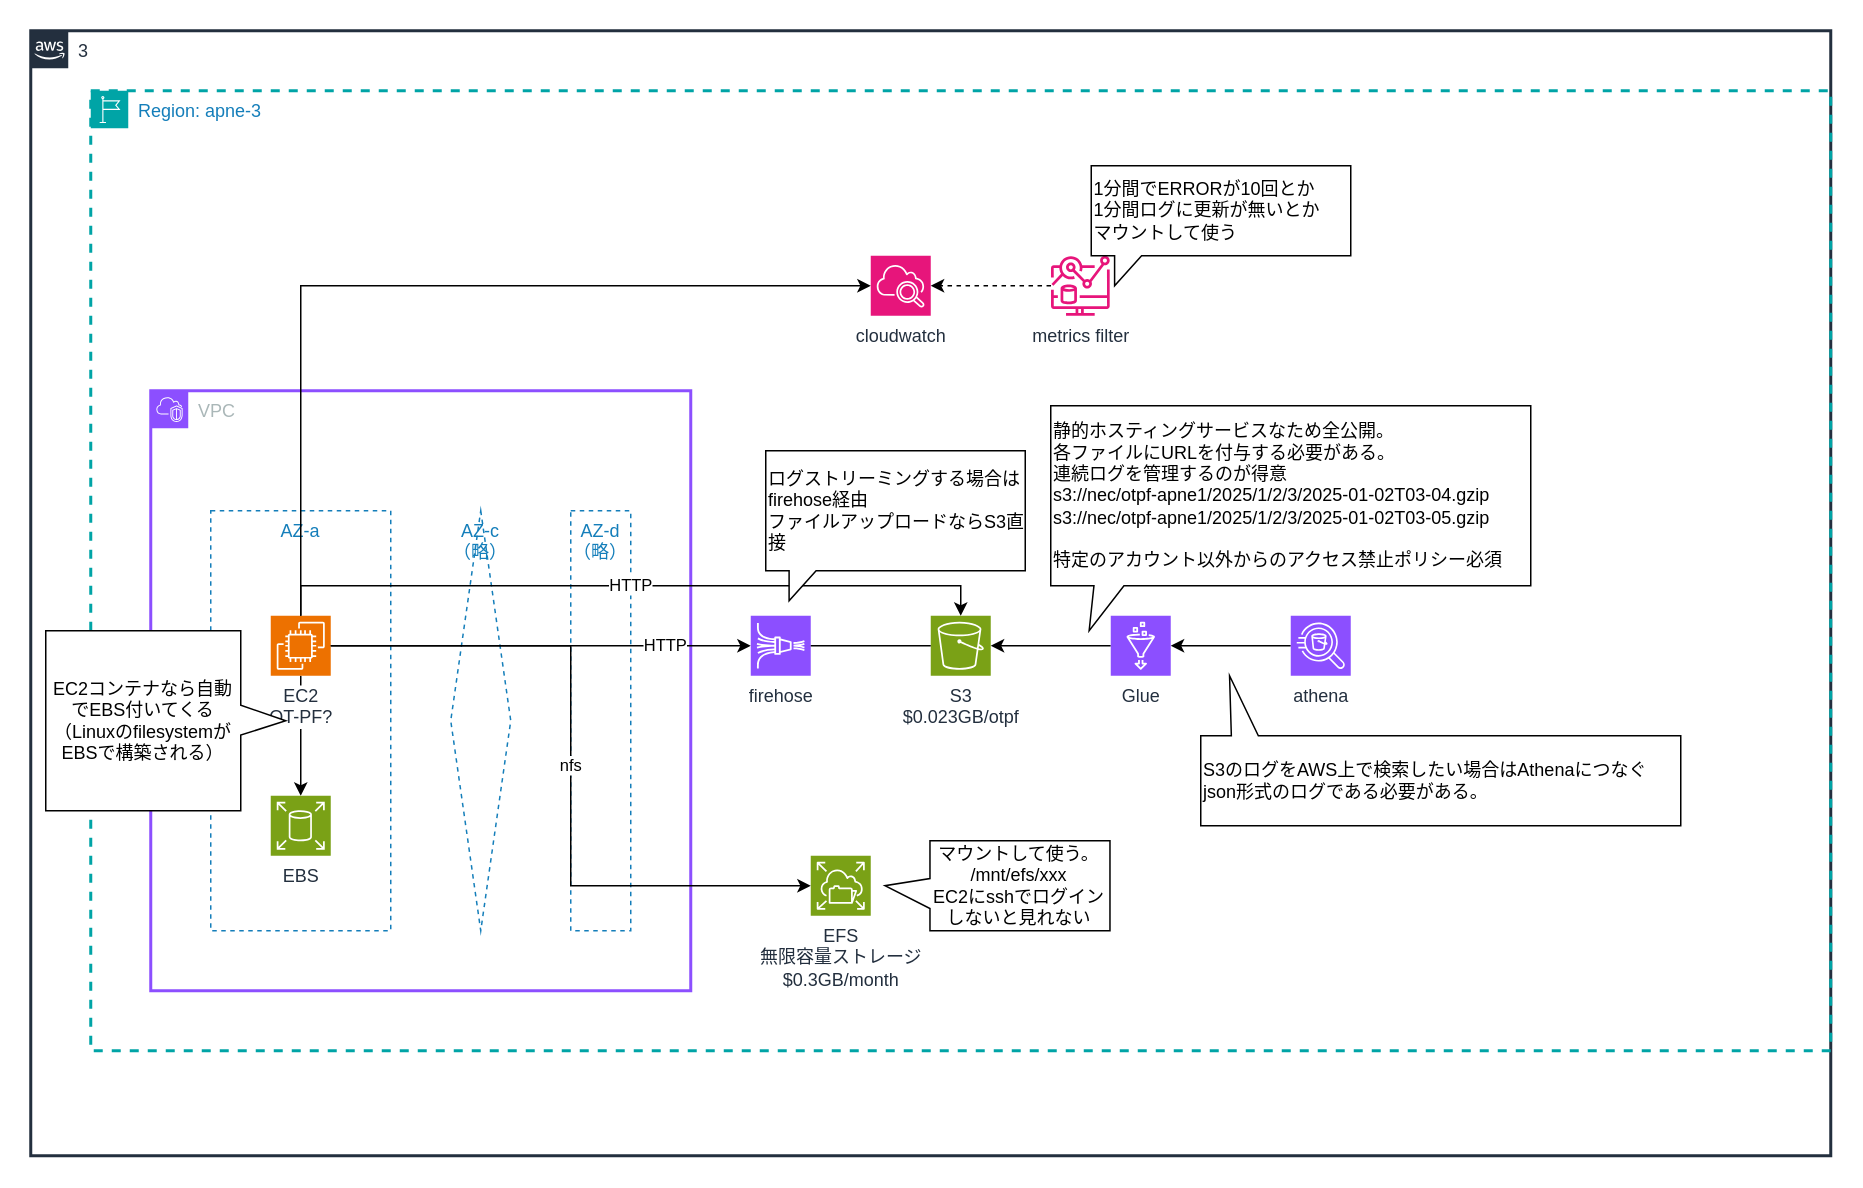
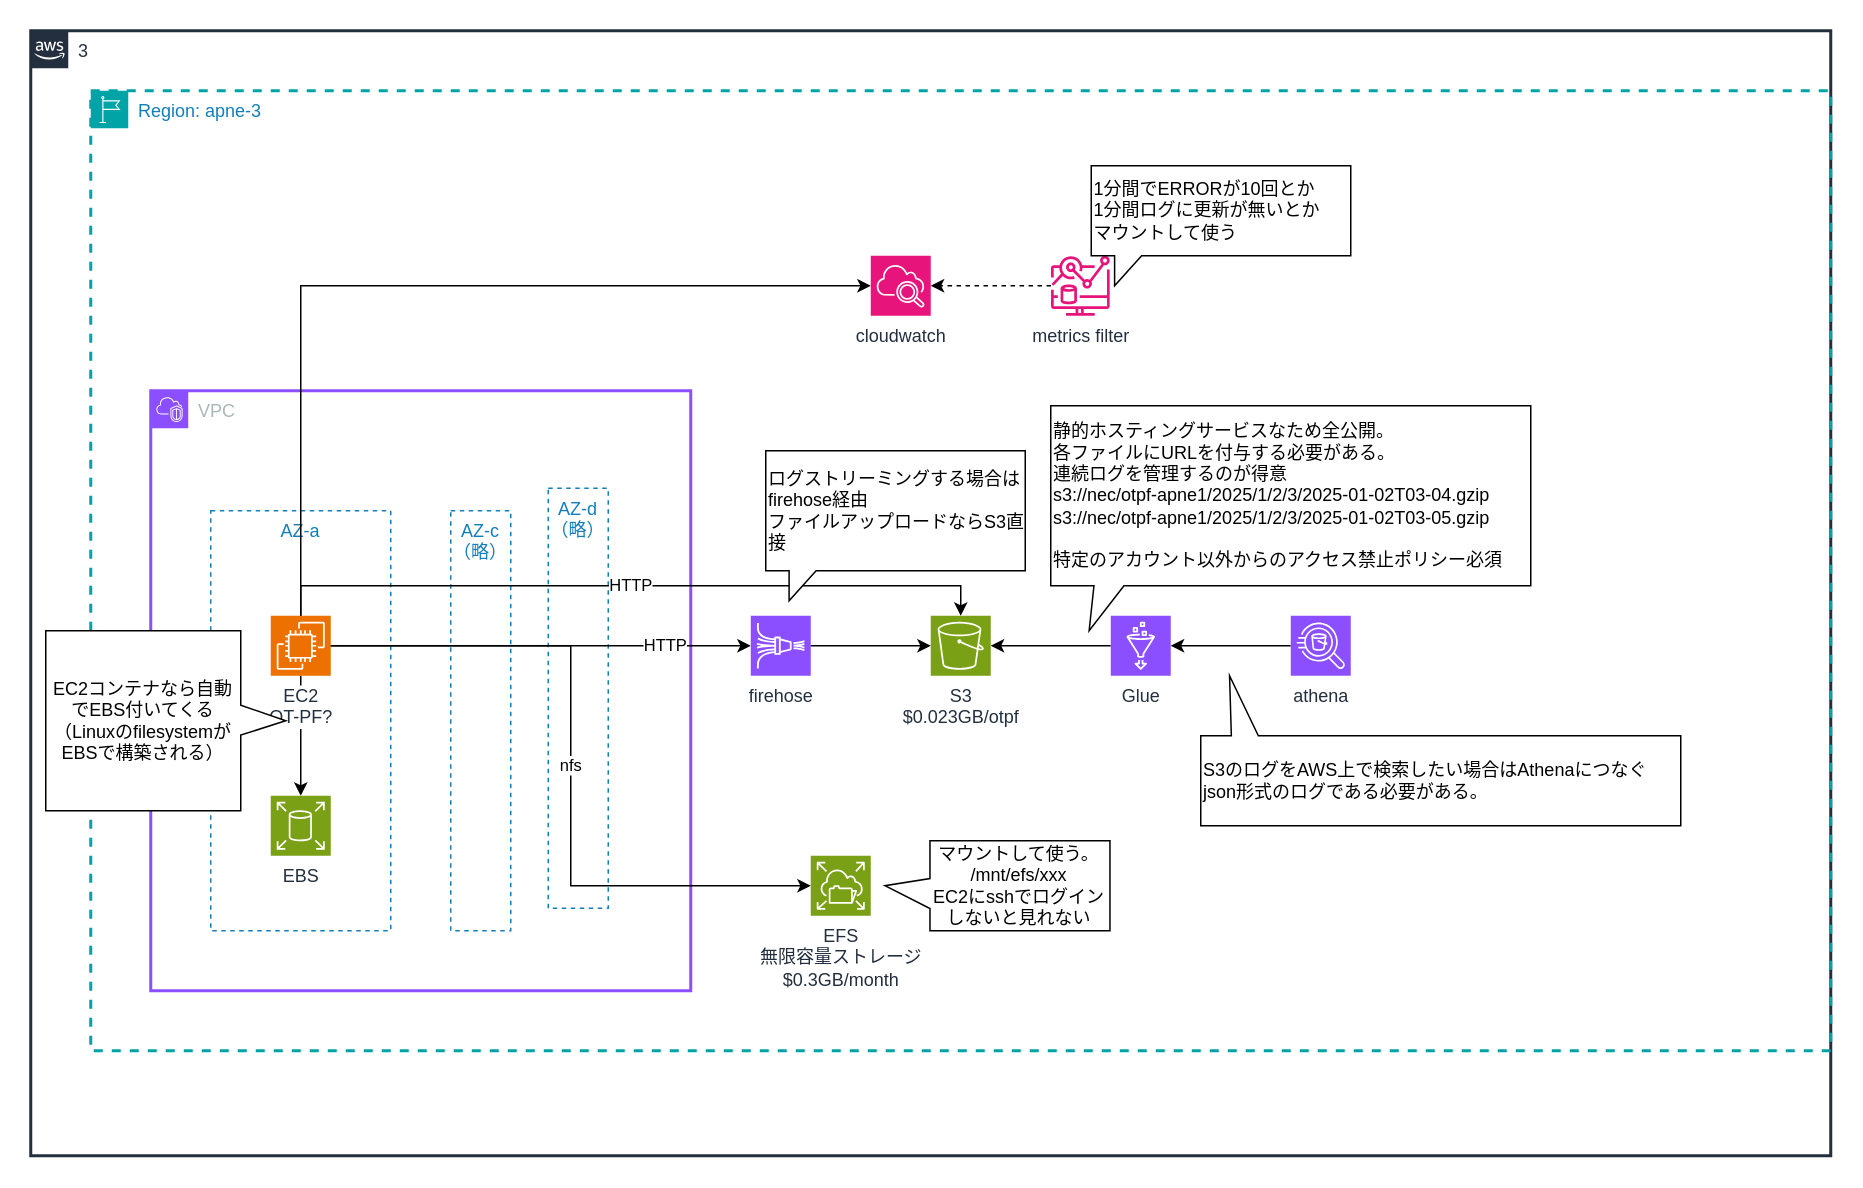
(923, 646) -> (919, 646)
(481, 721) -> (481, 721)
(601, 721) -> (578, 698)
